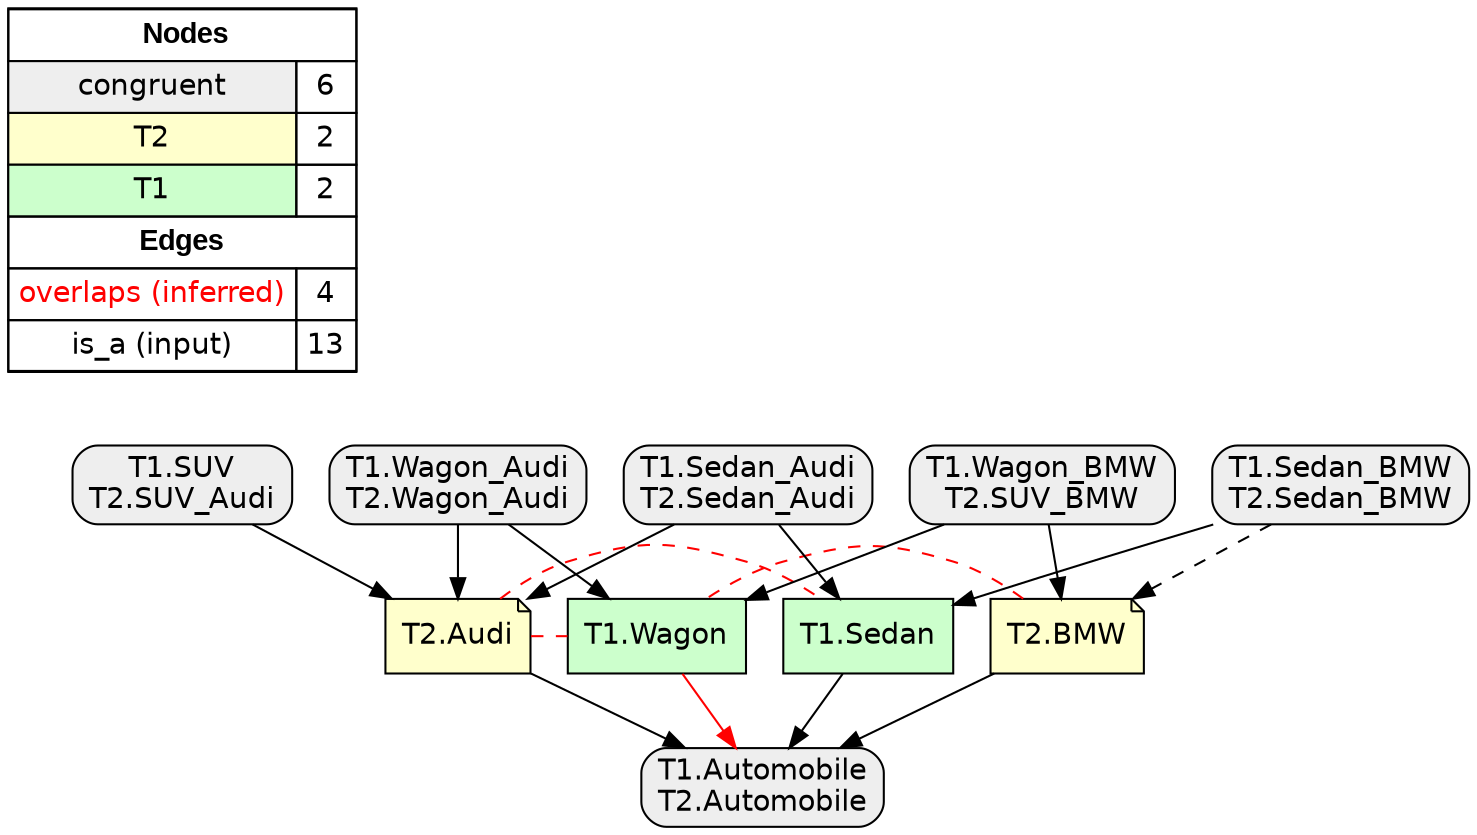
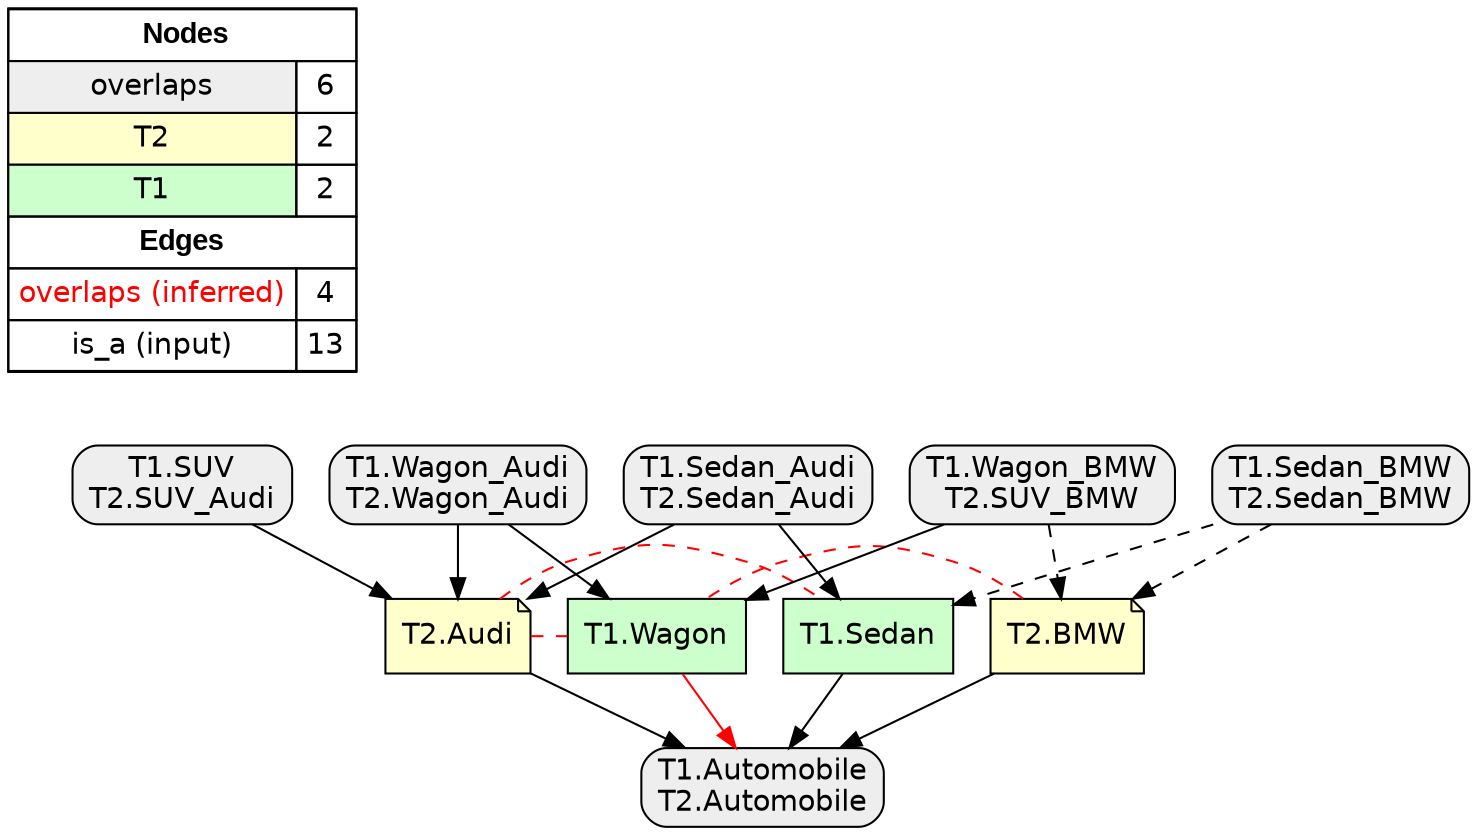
(152, 86) -> (152, 86)
(1053, 552) -> (1053, 552)
(1093, 561) -> (1093, 561)
